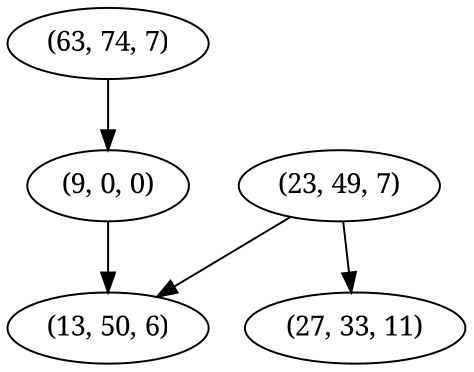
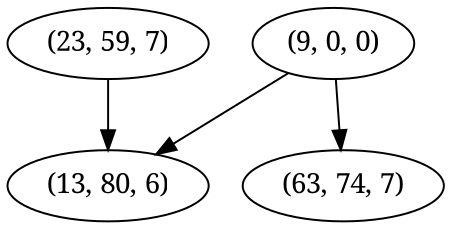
(108, 105) -> (338, 105)
(339, 186) -> (108, 43)
(108, 328) -> (108, 186)
(355, 328) -> none
